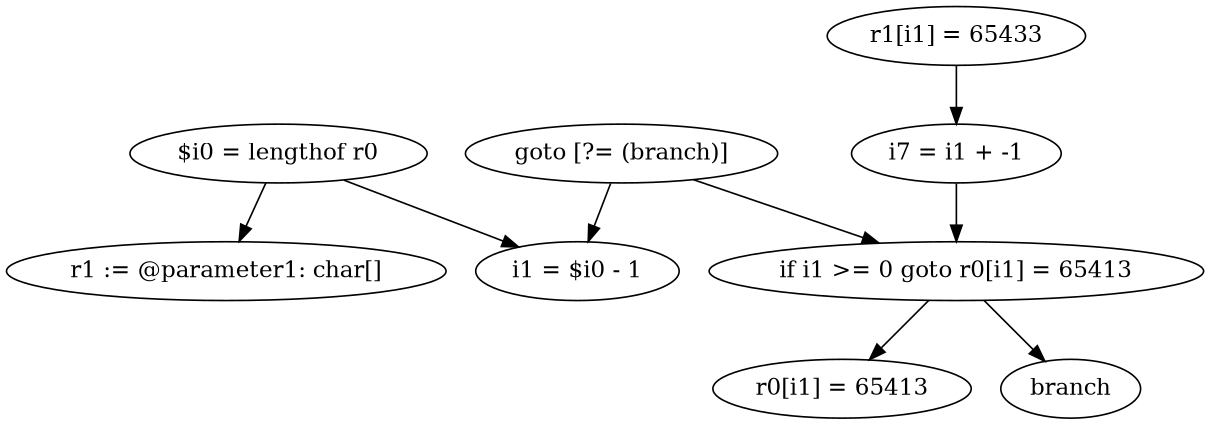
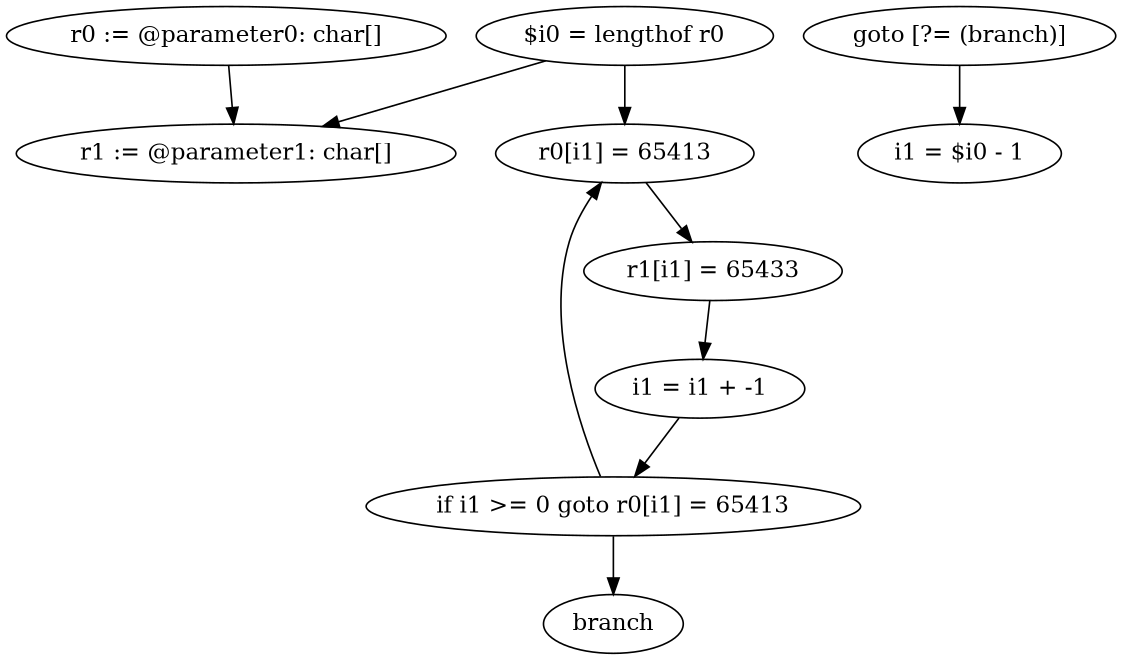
none -> (226, 36)
(956, 154) -> (700, 389)
none -> (664, 206)
(778, 209) -> none
(424, 211) -> (625, 87)
